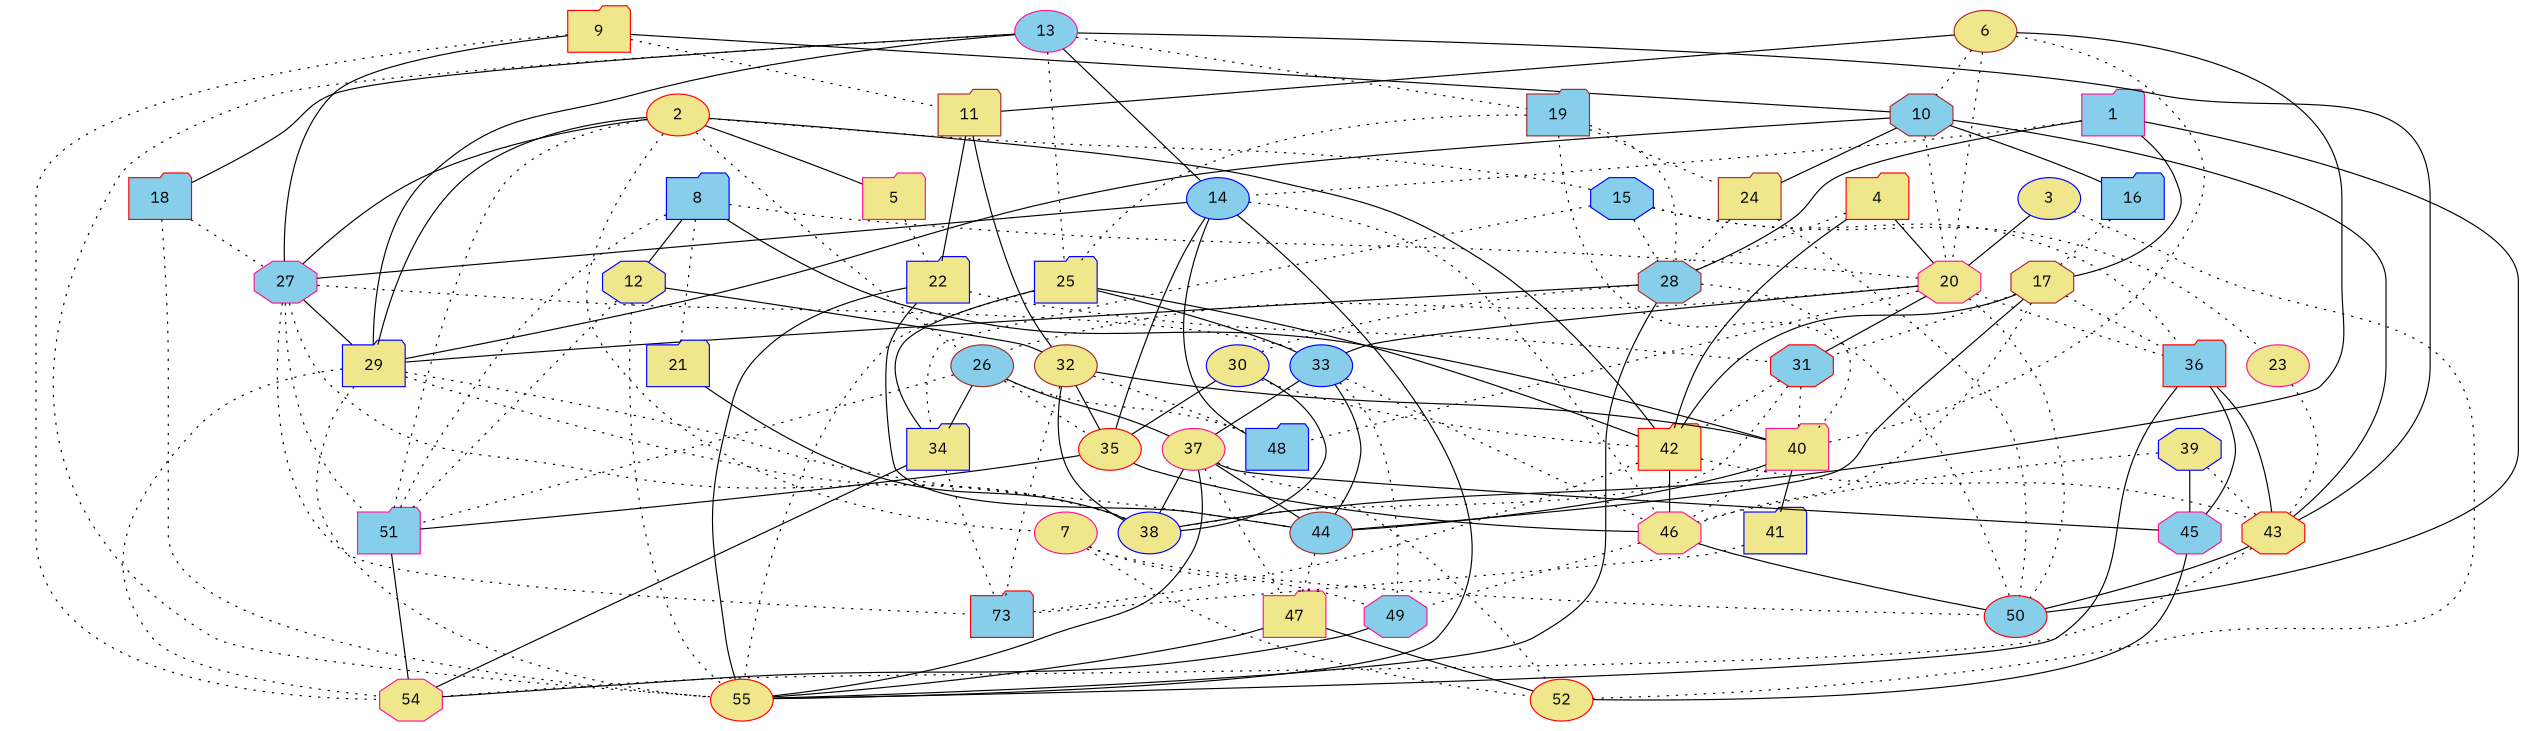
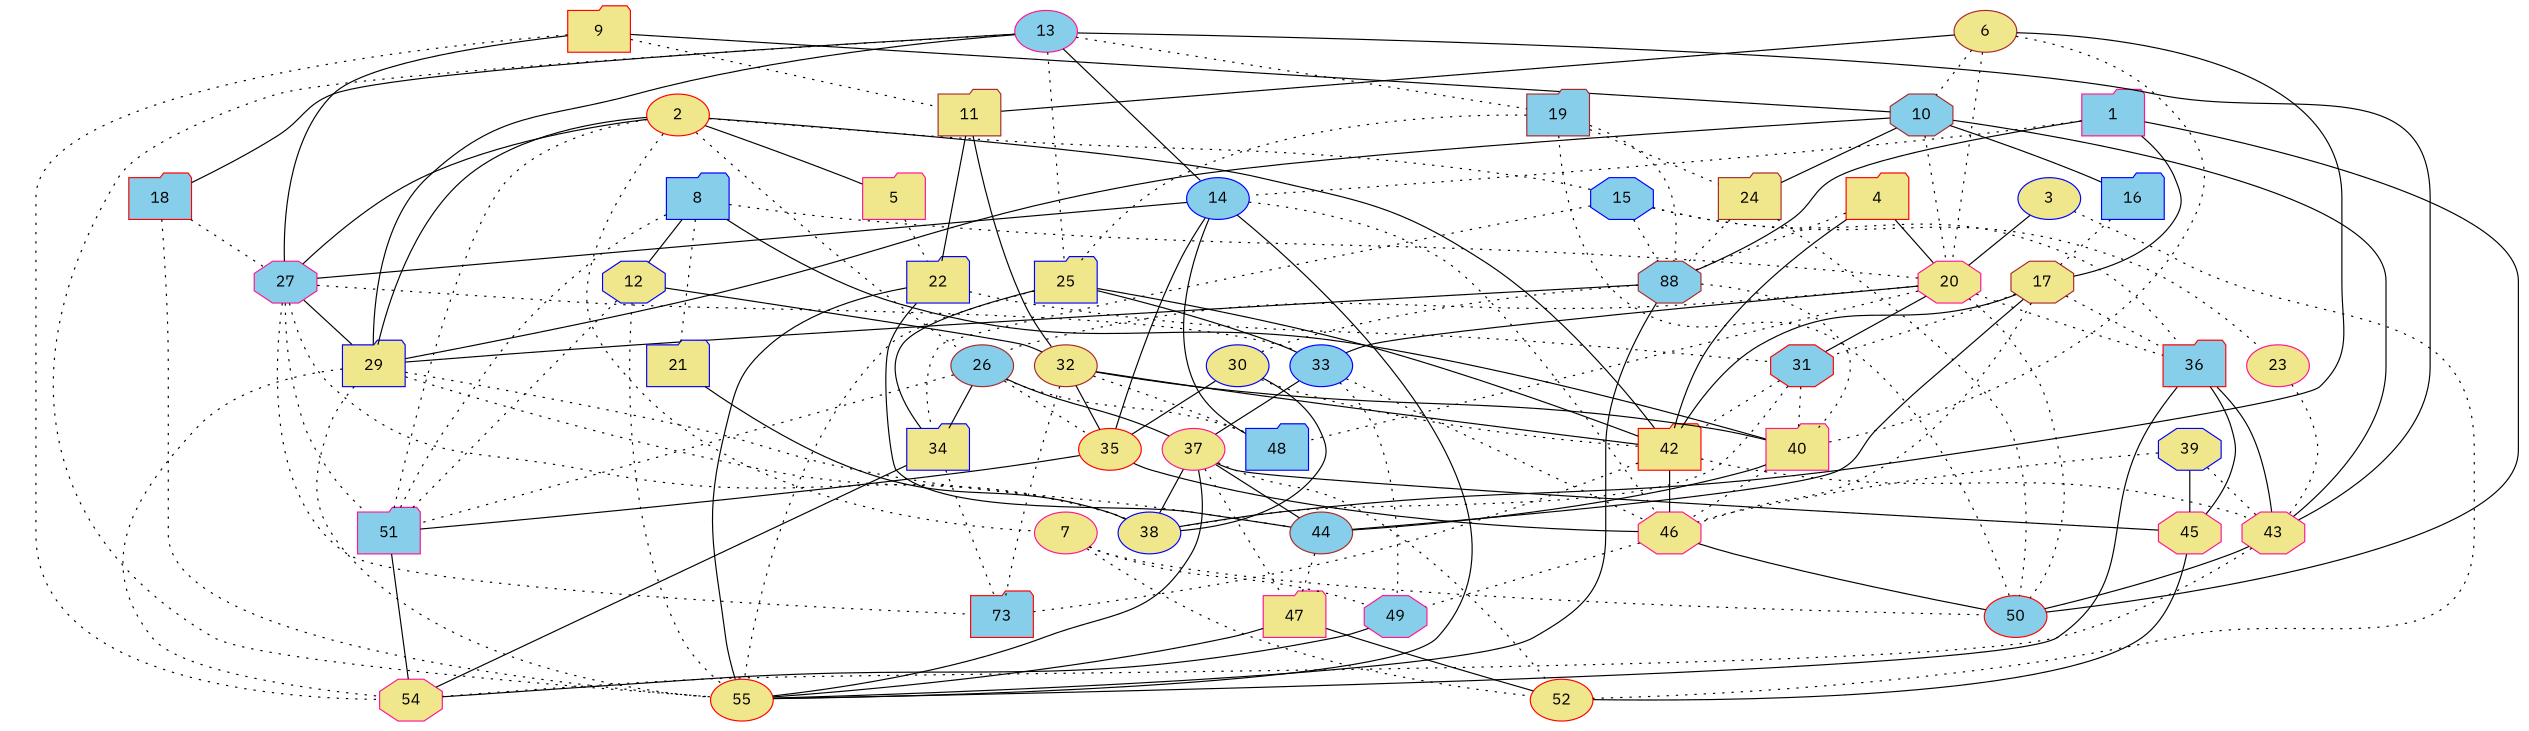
(1670, 282) -> (1670, 282)
(1361, 449) -> none
(1066, 466) -> (1367, 410)
(1775, 533) -> none
(2190, 533) -> (2190, 533)
(2273, 533) -> (2273, 533)
